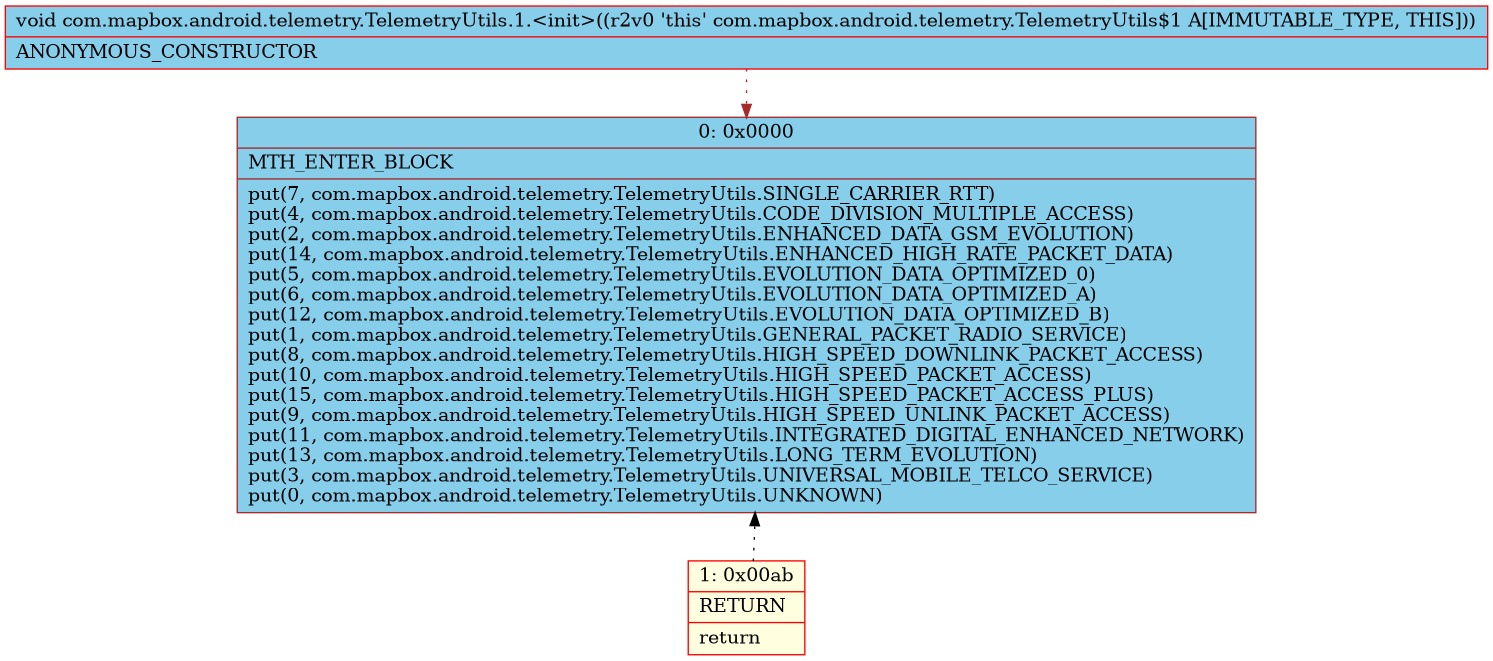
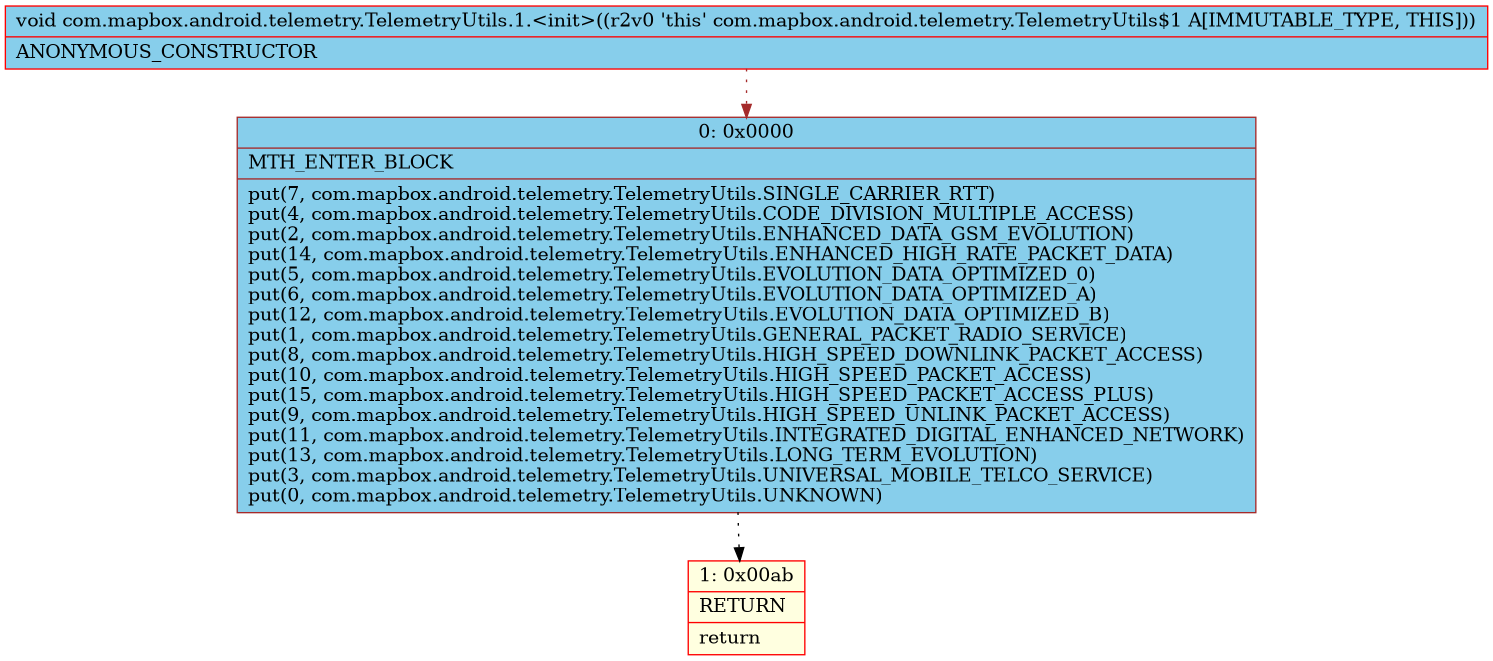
(754, 544) -> (738, 530)
